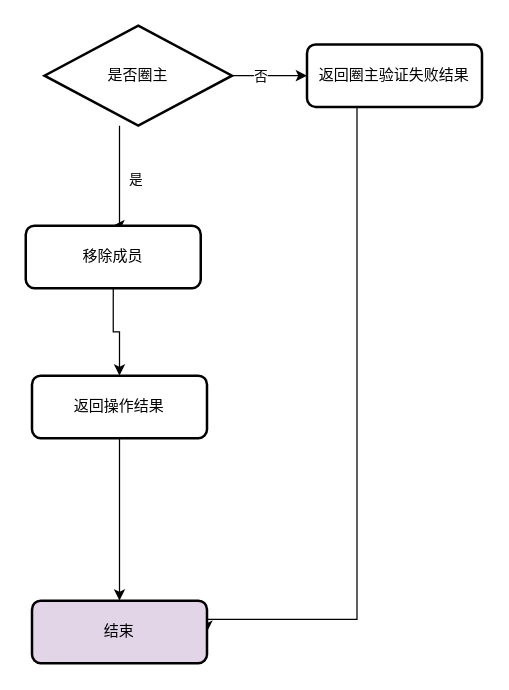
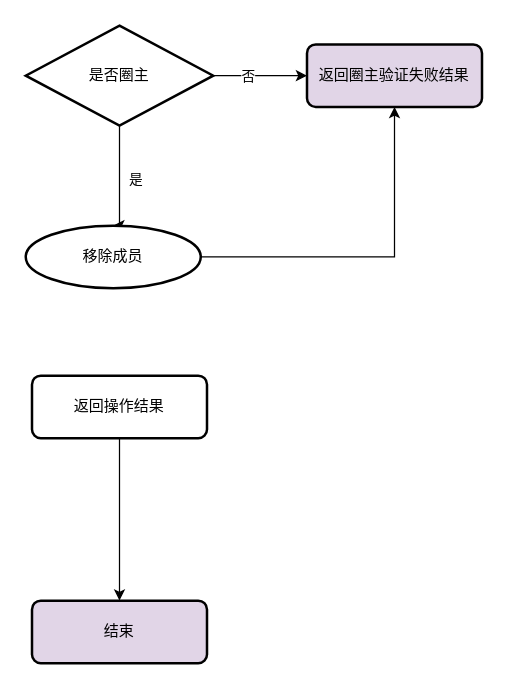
(138, 76) -> (119, 76)
(394, 76) -> (394, 76)
(113, 257) -> (113, 257)
(113, 331) -> (368, 257)
(357, 440) -> none
